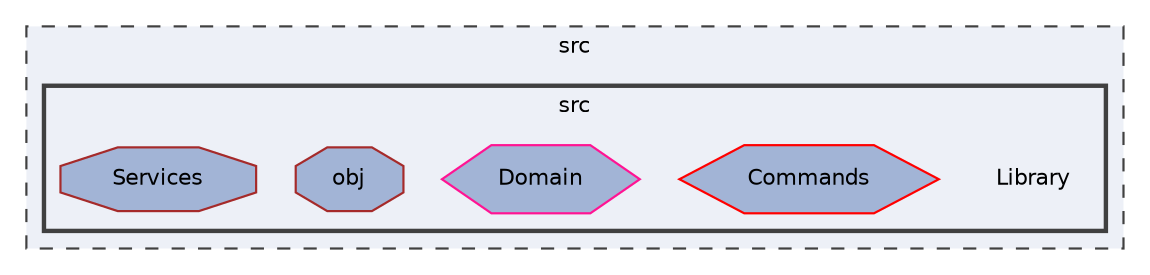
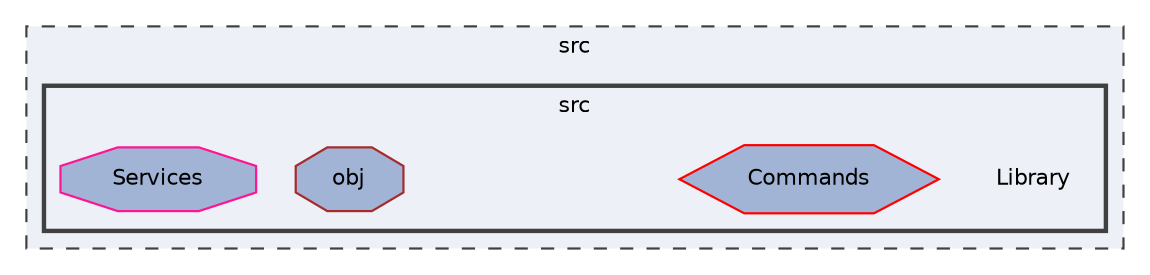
(158, 179) -> (158, 179)
(541, 179) -> none
